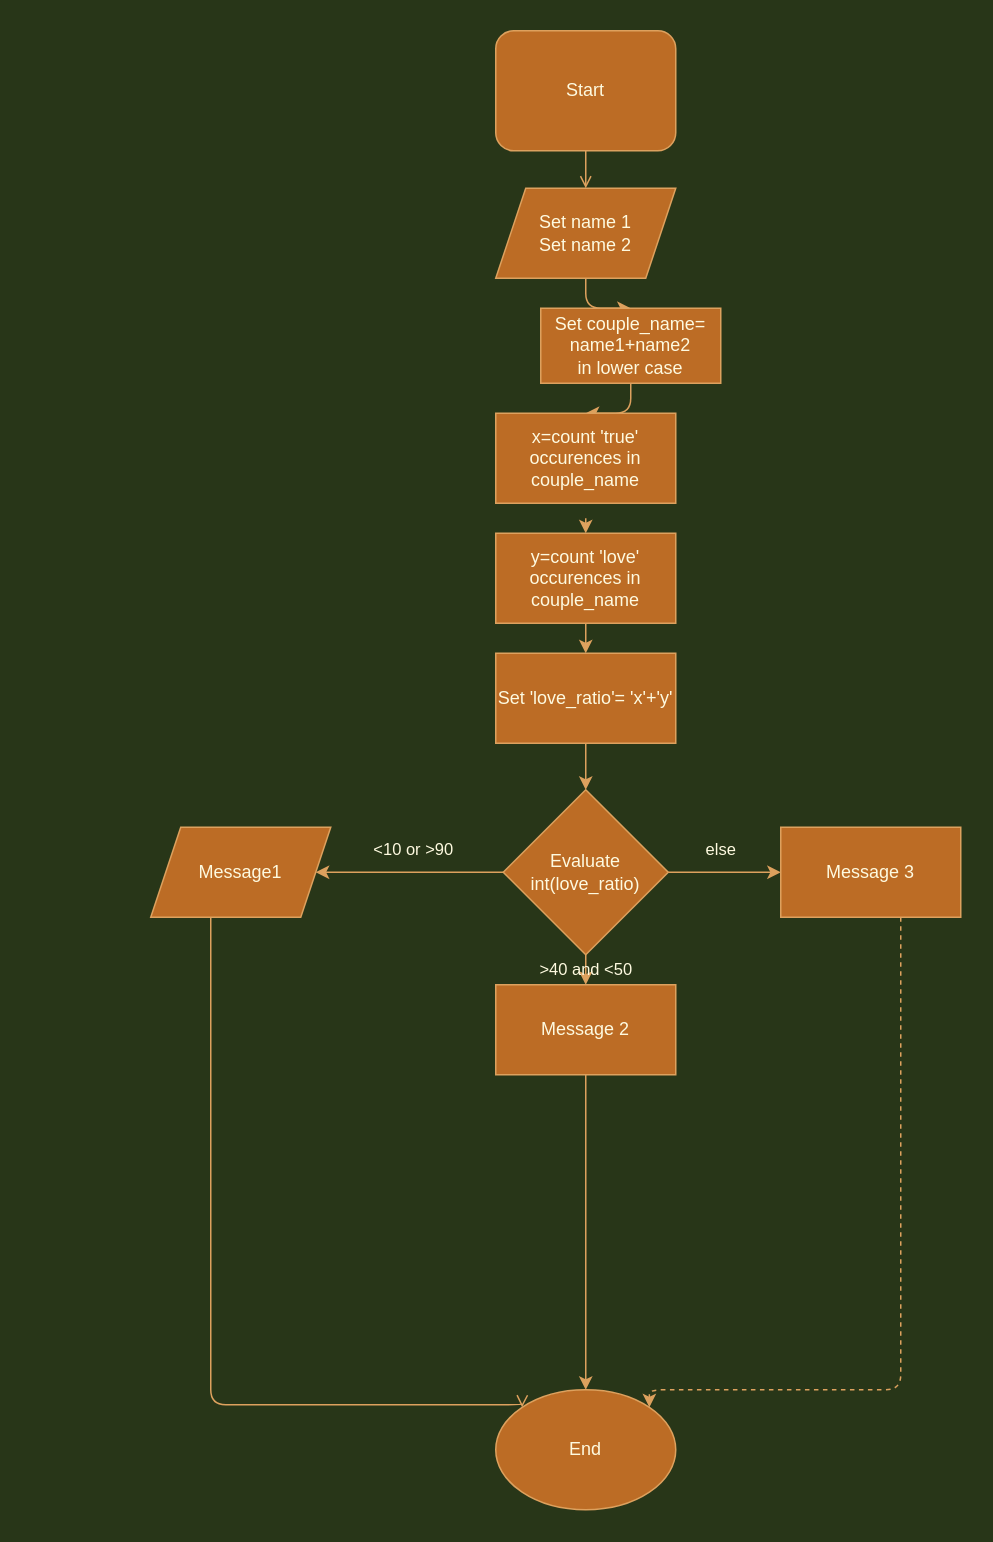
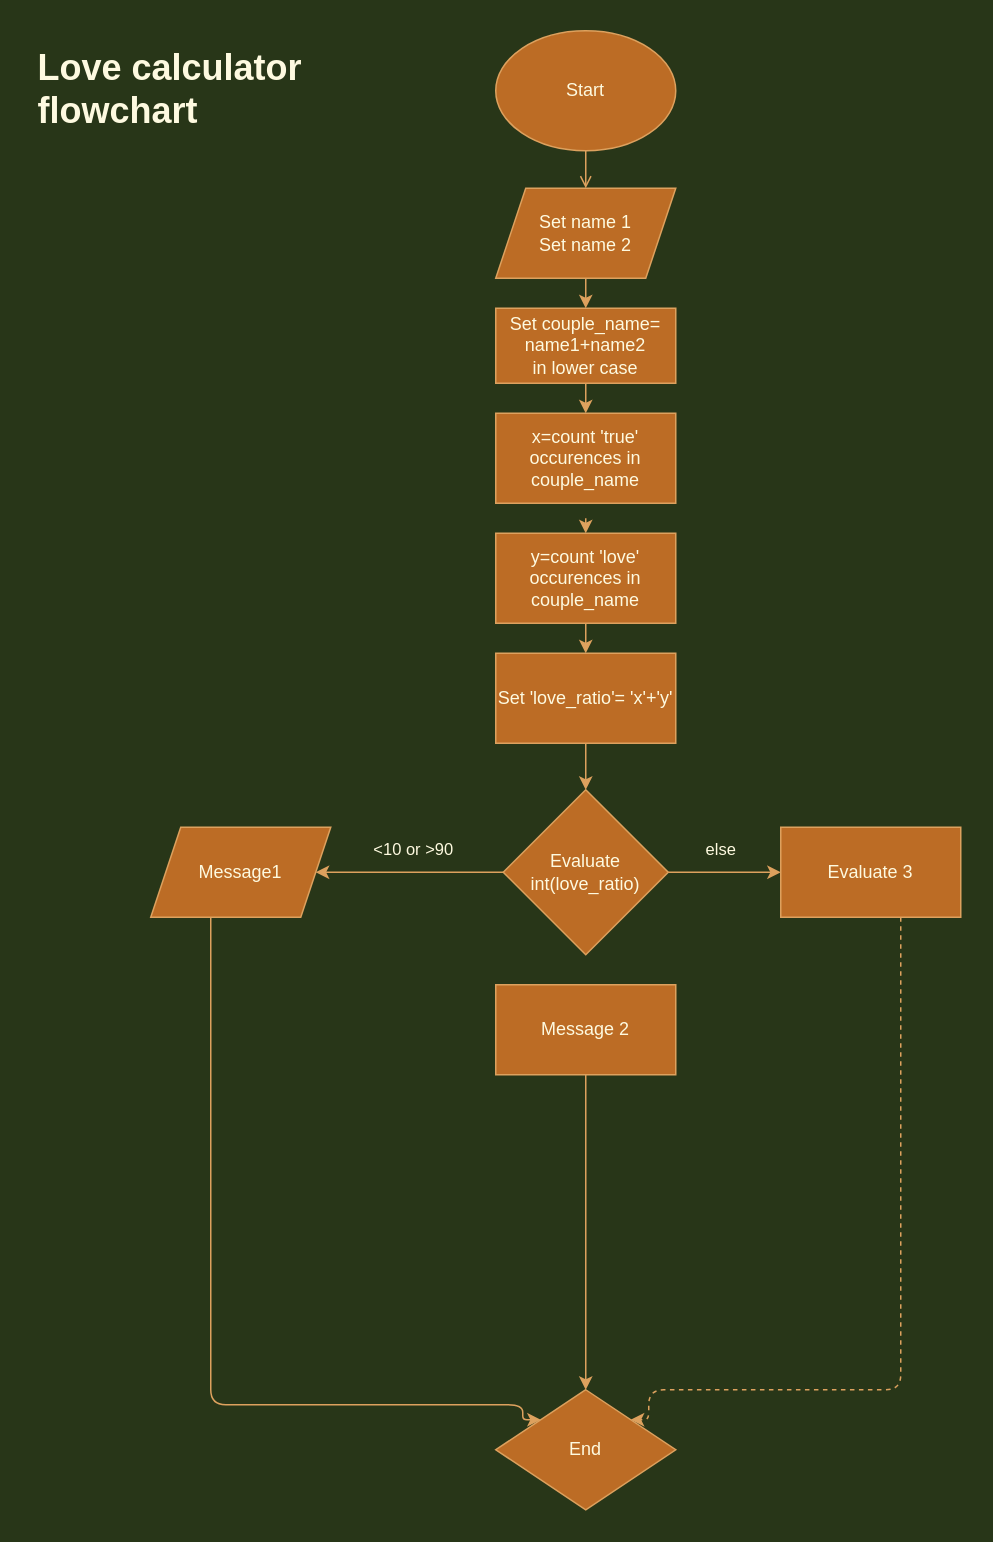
none -> (173, 91)
(586, 91) -> (586, 91)
(631, 346) -> (586, 346)
(871, 872) -> (871, 872)
(586, 971) -> none
(518, 1405) -> (523, 1415)
(586, 1450) -> (586, 1450)
